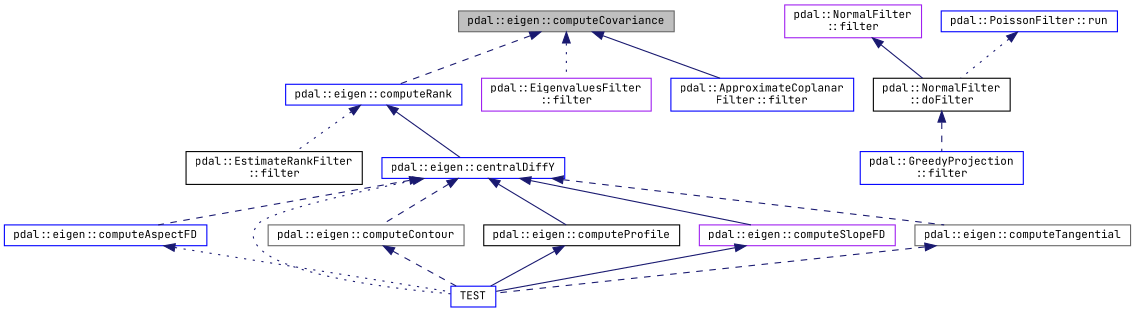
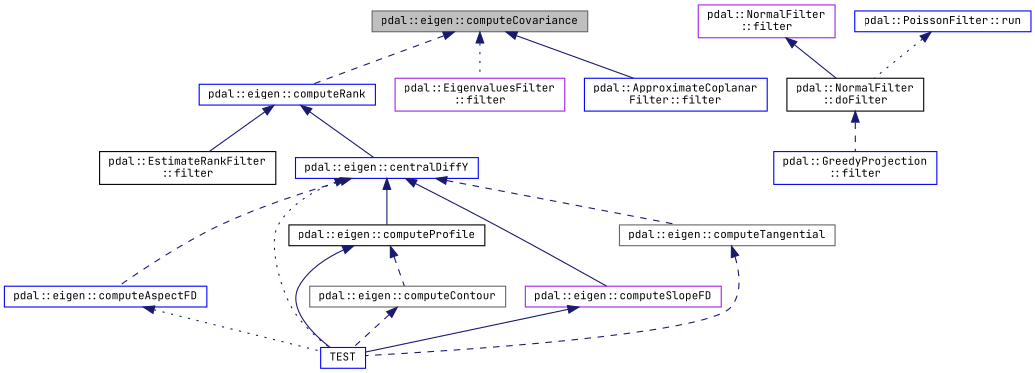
(324, 132) -> (237, 132)
(415, 205) -> (399, 271)
